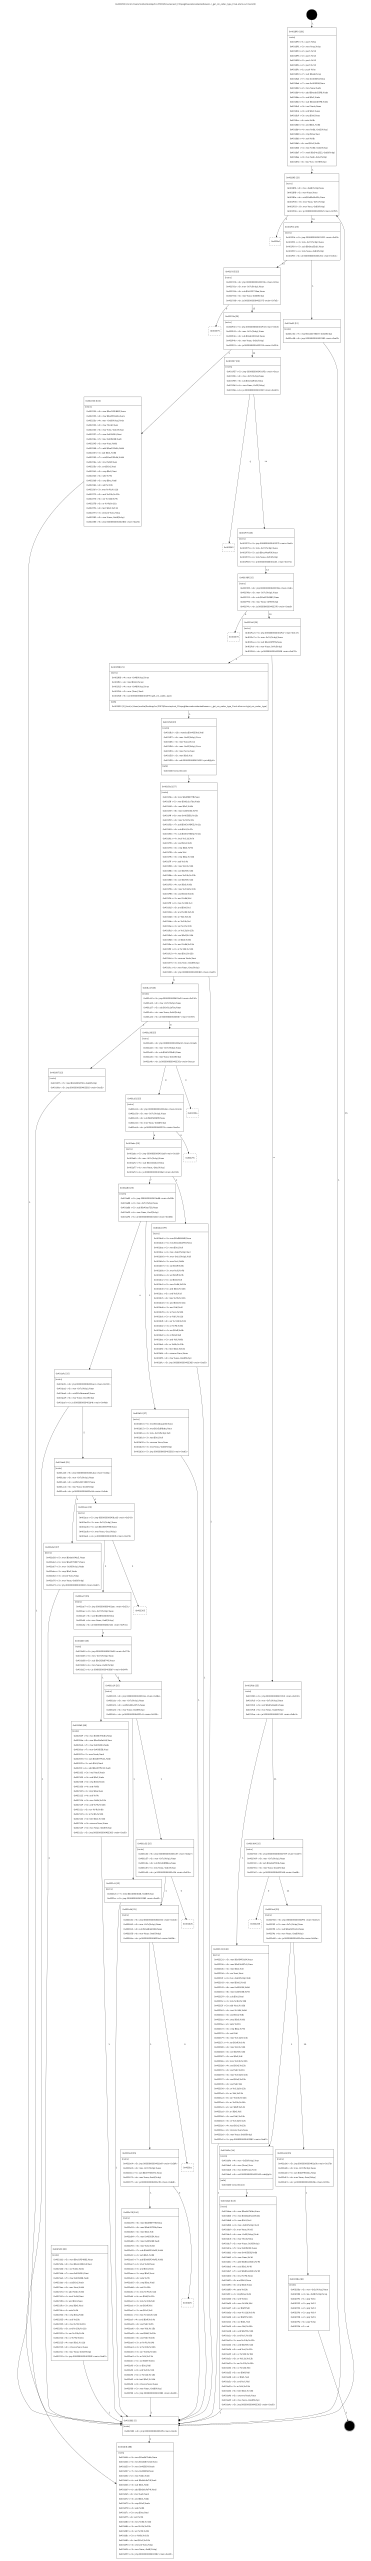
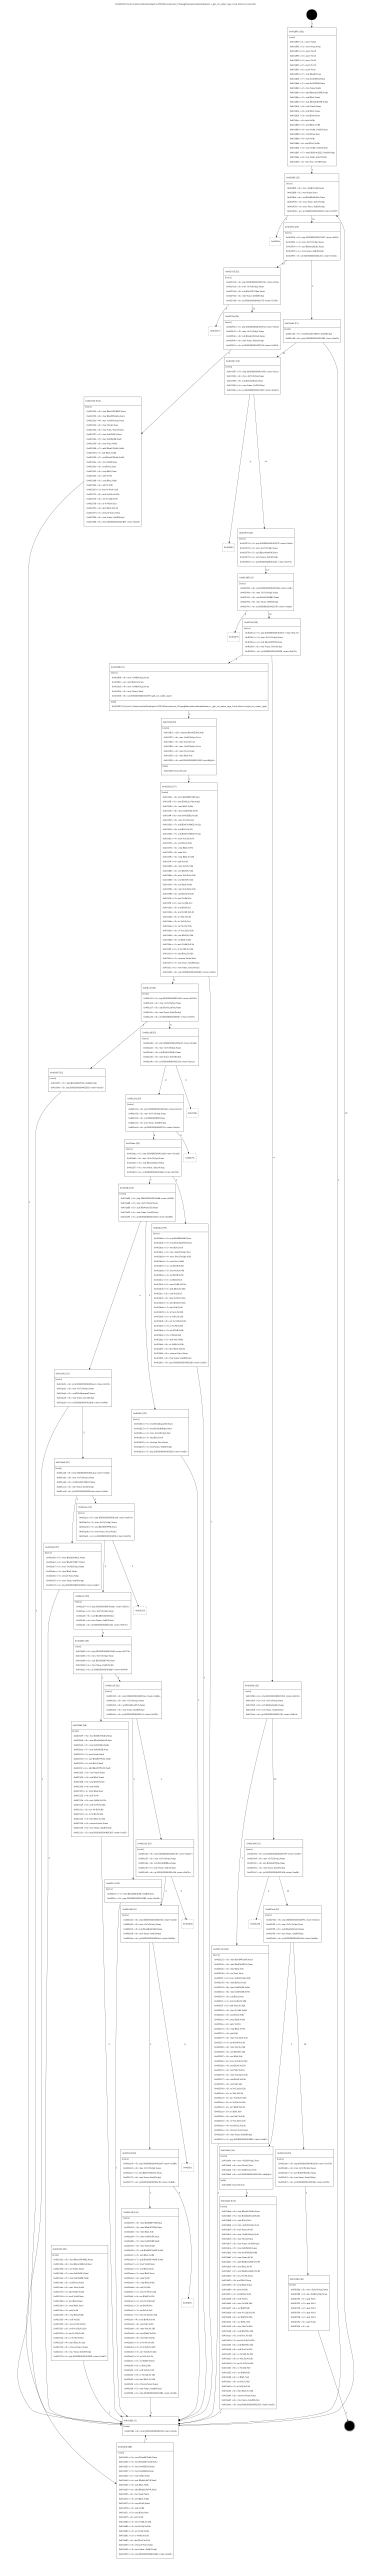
(252, 353) -> (287, 349)
(149, 2438) -> (145, 2440)
